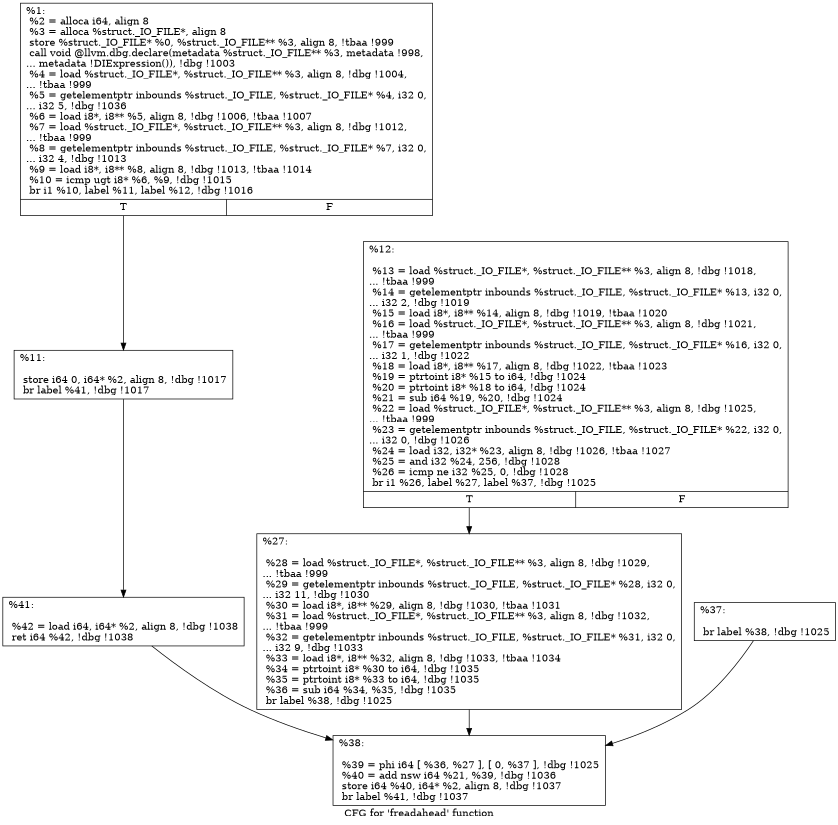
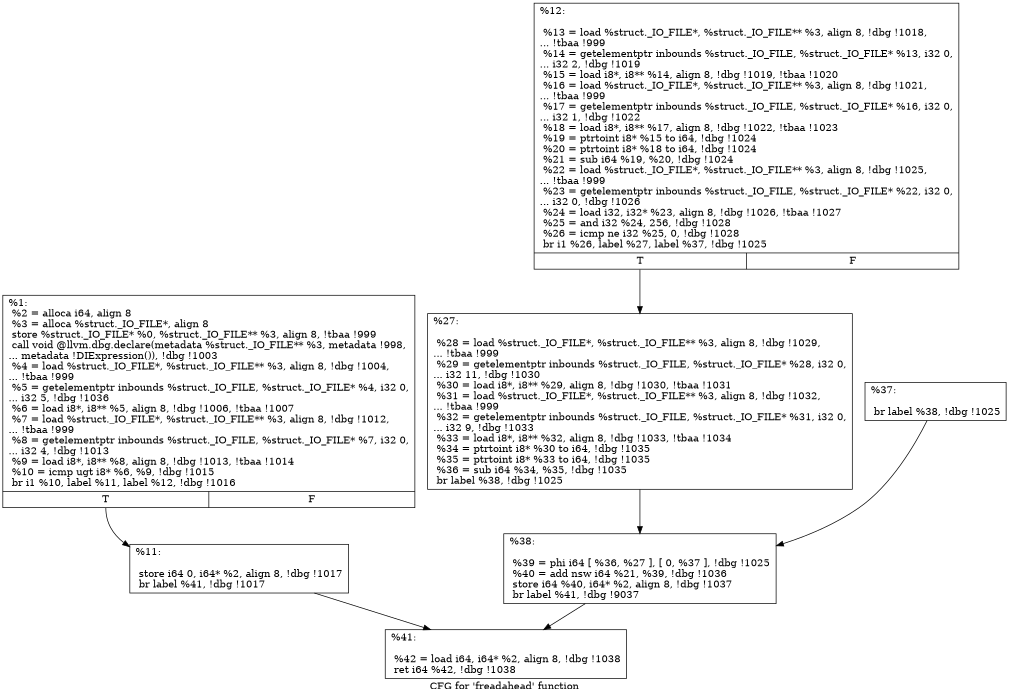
(234, 701) -> (568, 615)
(404, 797) -> (574, 595)
